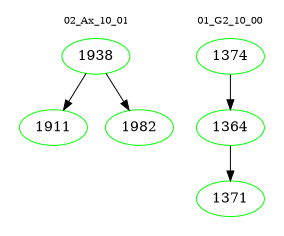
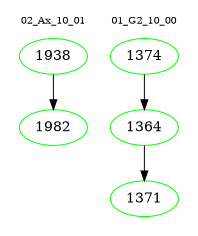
(53, 128) -> none
